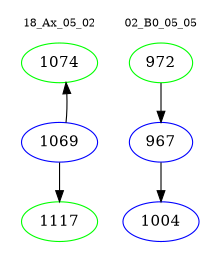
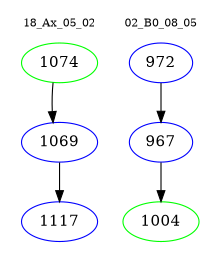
(161, 24) -> (161, 24)
(161, 63) -> (161, 63)
(67, 108) -> (52, 97)
(60, 222) -> (60, 222)
(161, 222) -> (161, 222)
